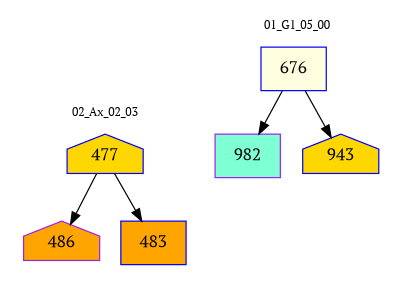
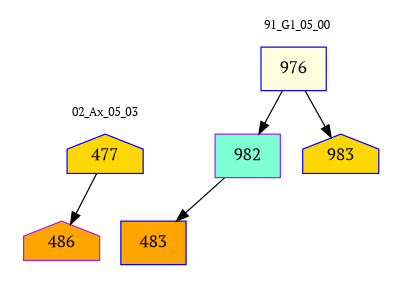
(297, 26) -> (297, 26)
(294, 69) -> (294, 69)
(105, 113) -> (105, 113)
(341, 156) -> (341, 156)
(125, 192) -> (205, 195)
